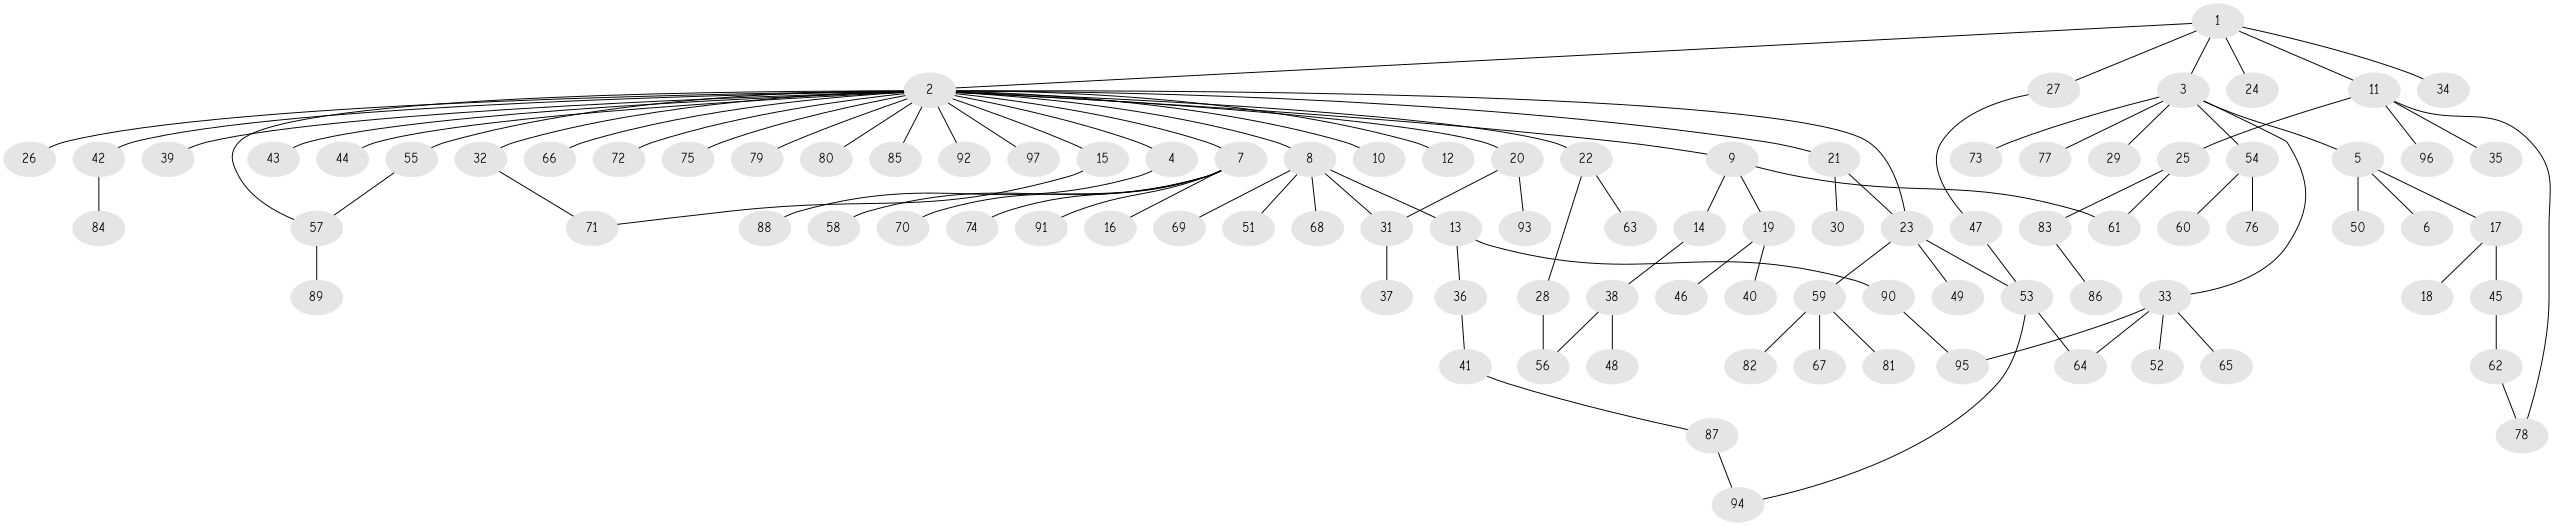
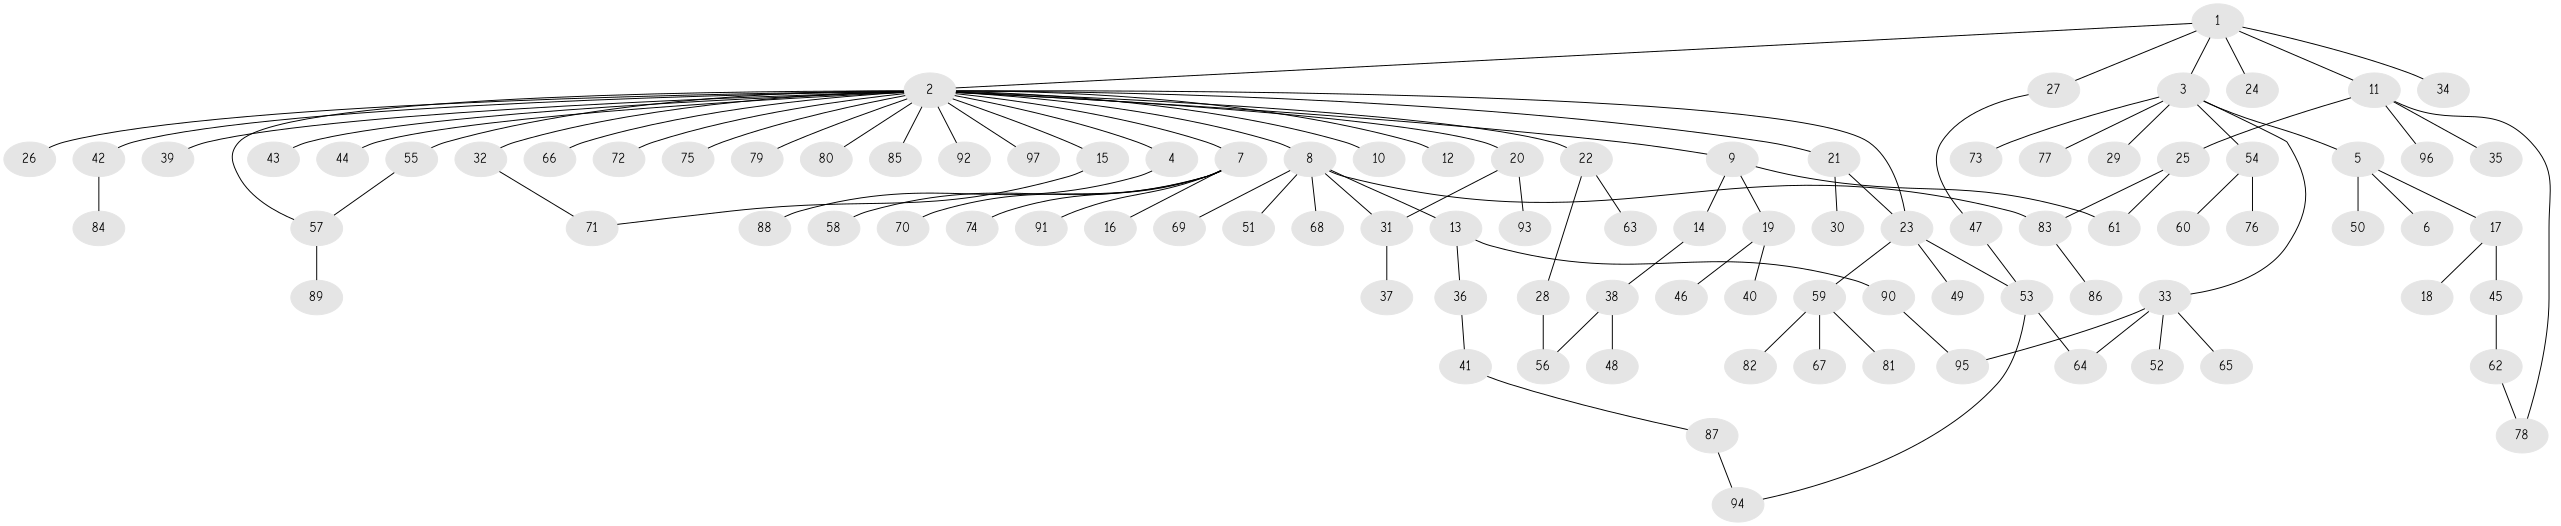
none -> (1678, 194)
